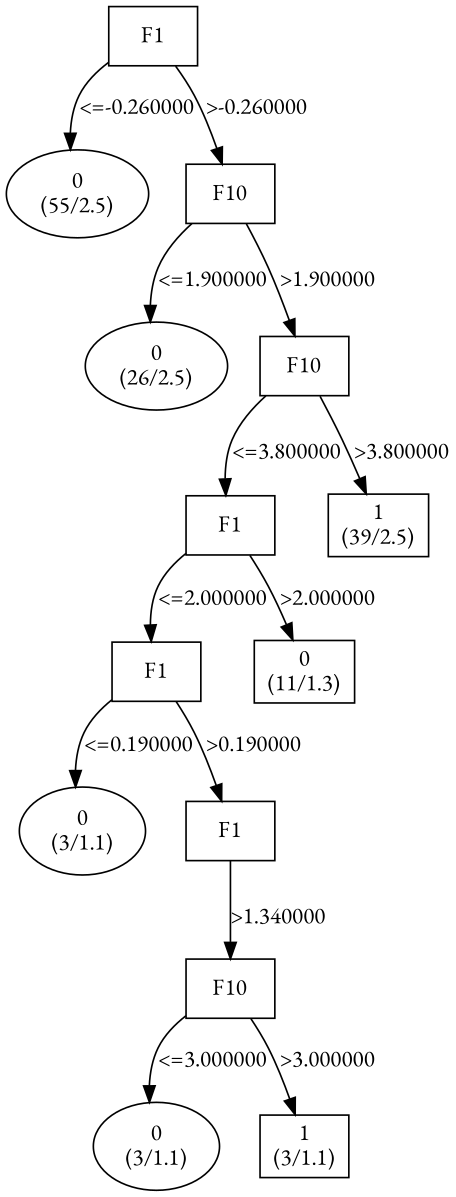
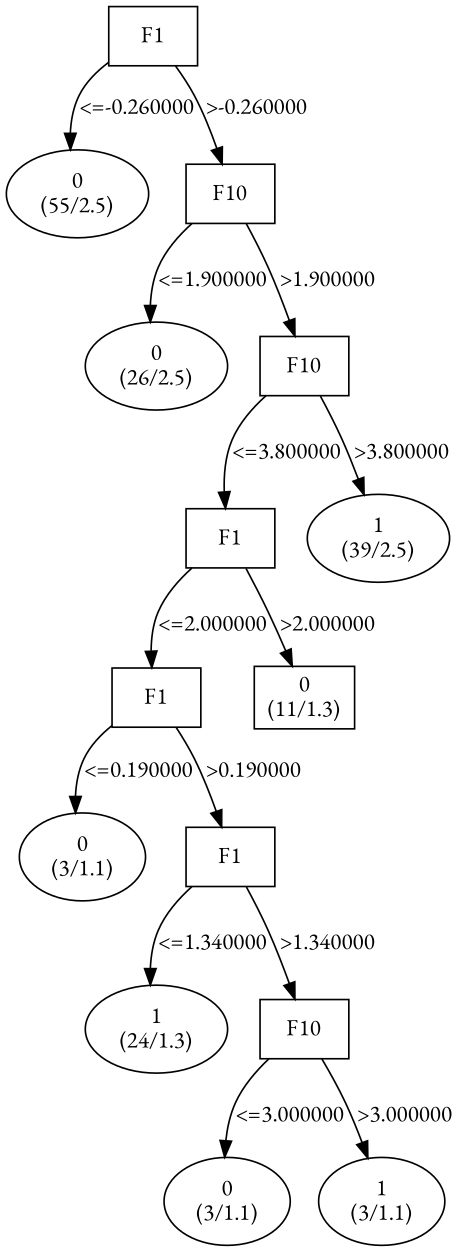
(378, 525) -> (378, 538)
none -> (156, 1029)
(304, 1146) -> (382, 1201)
